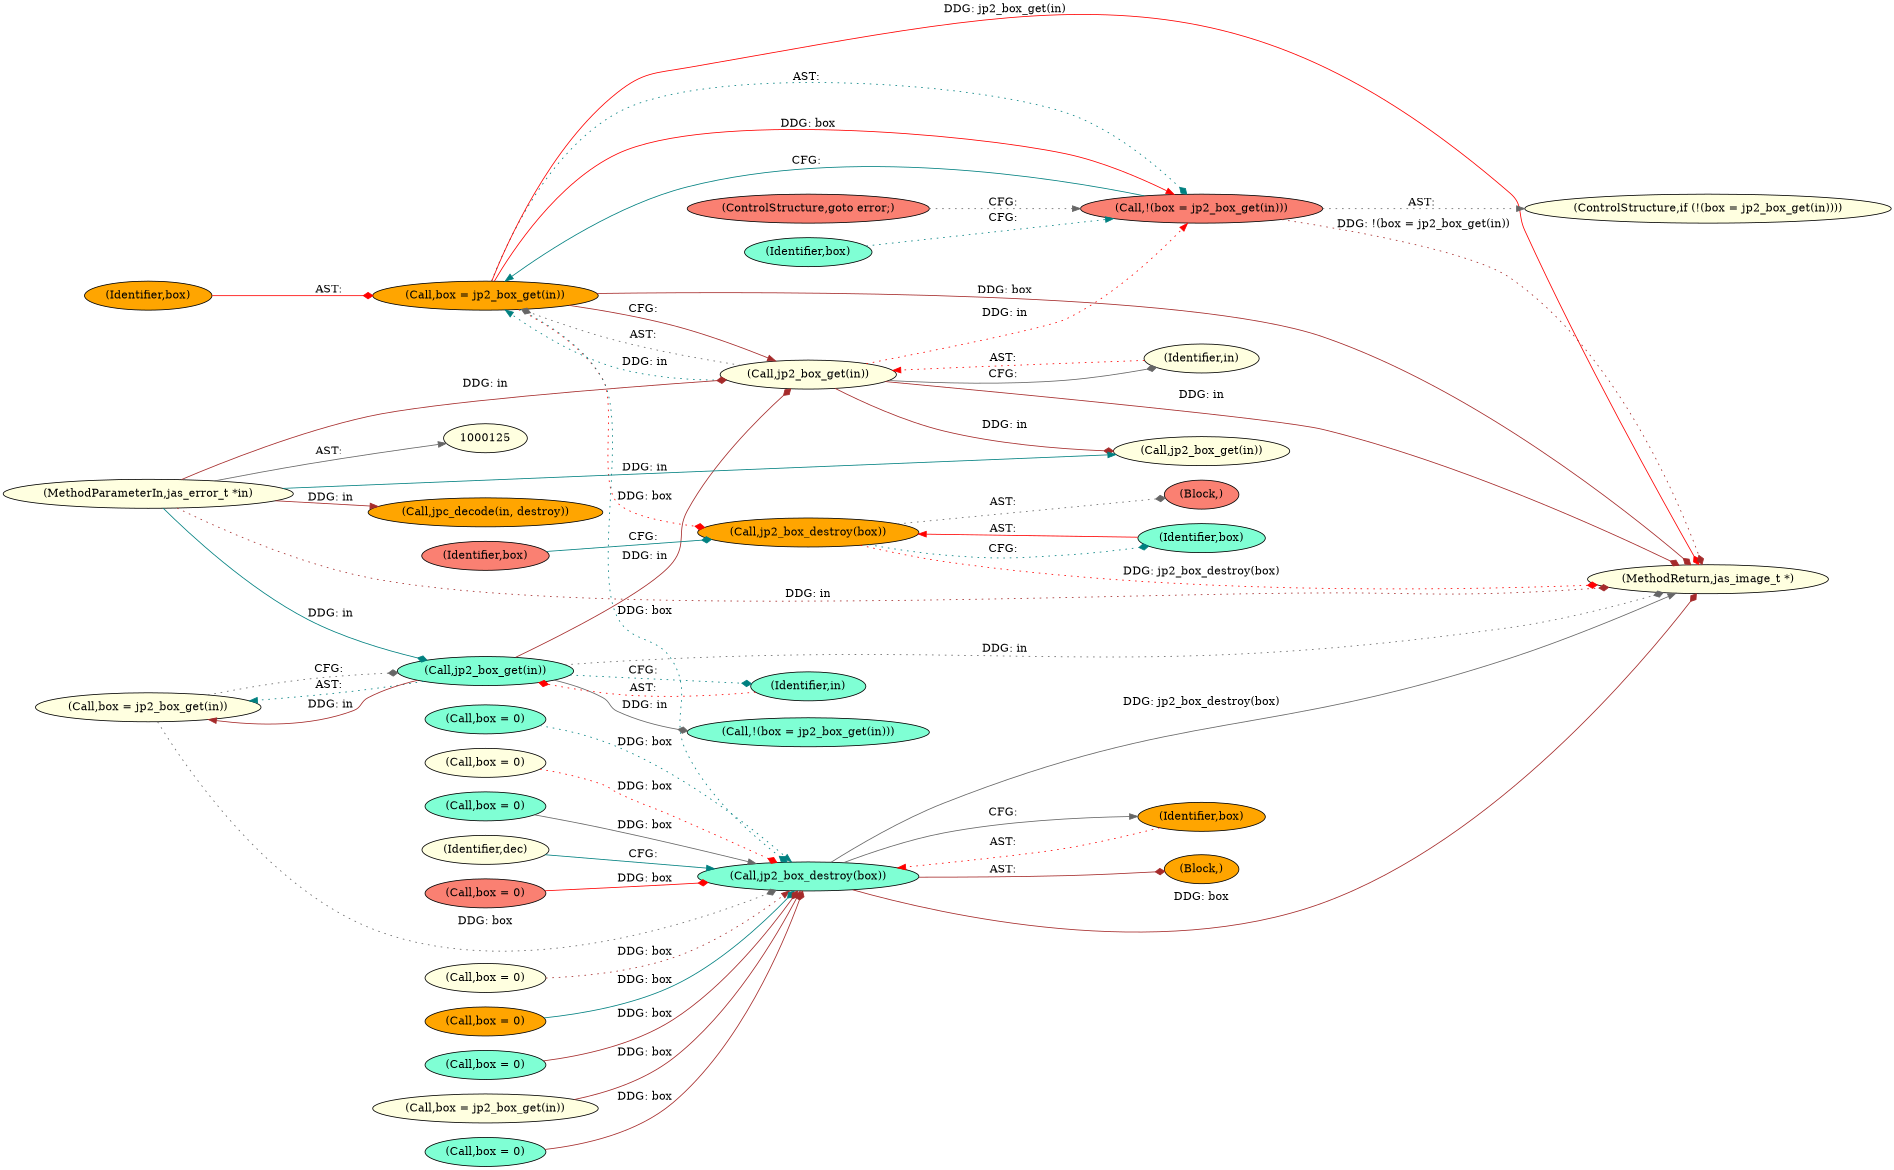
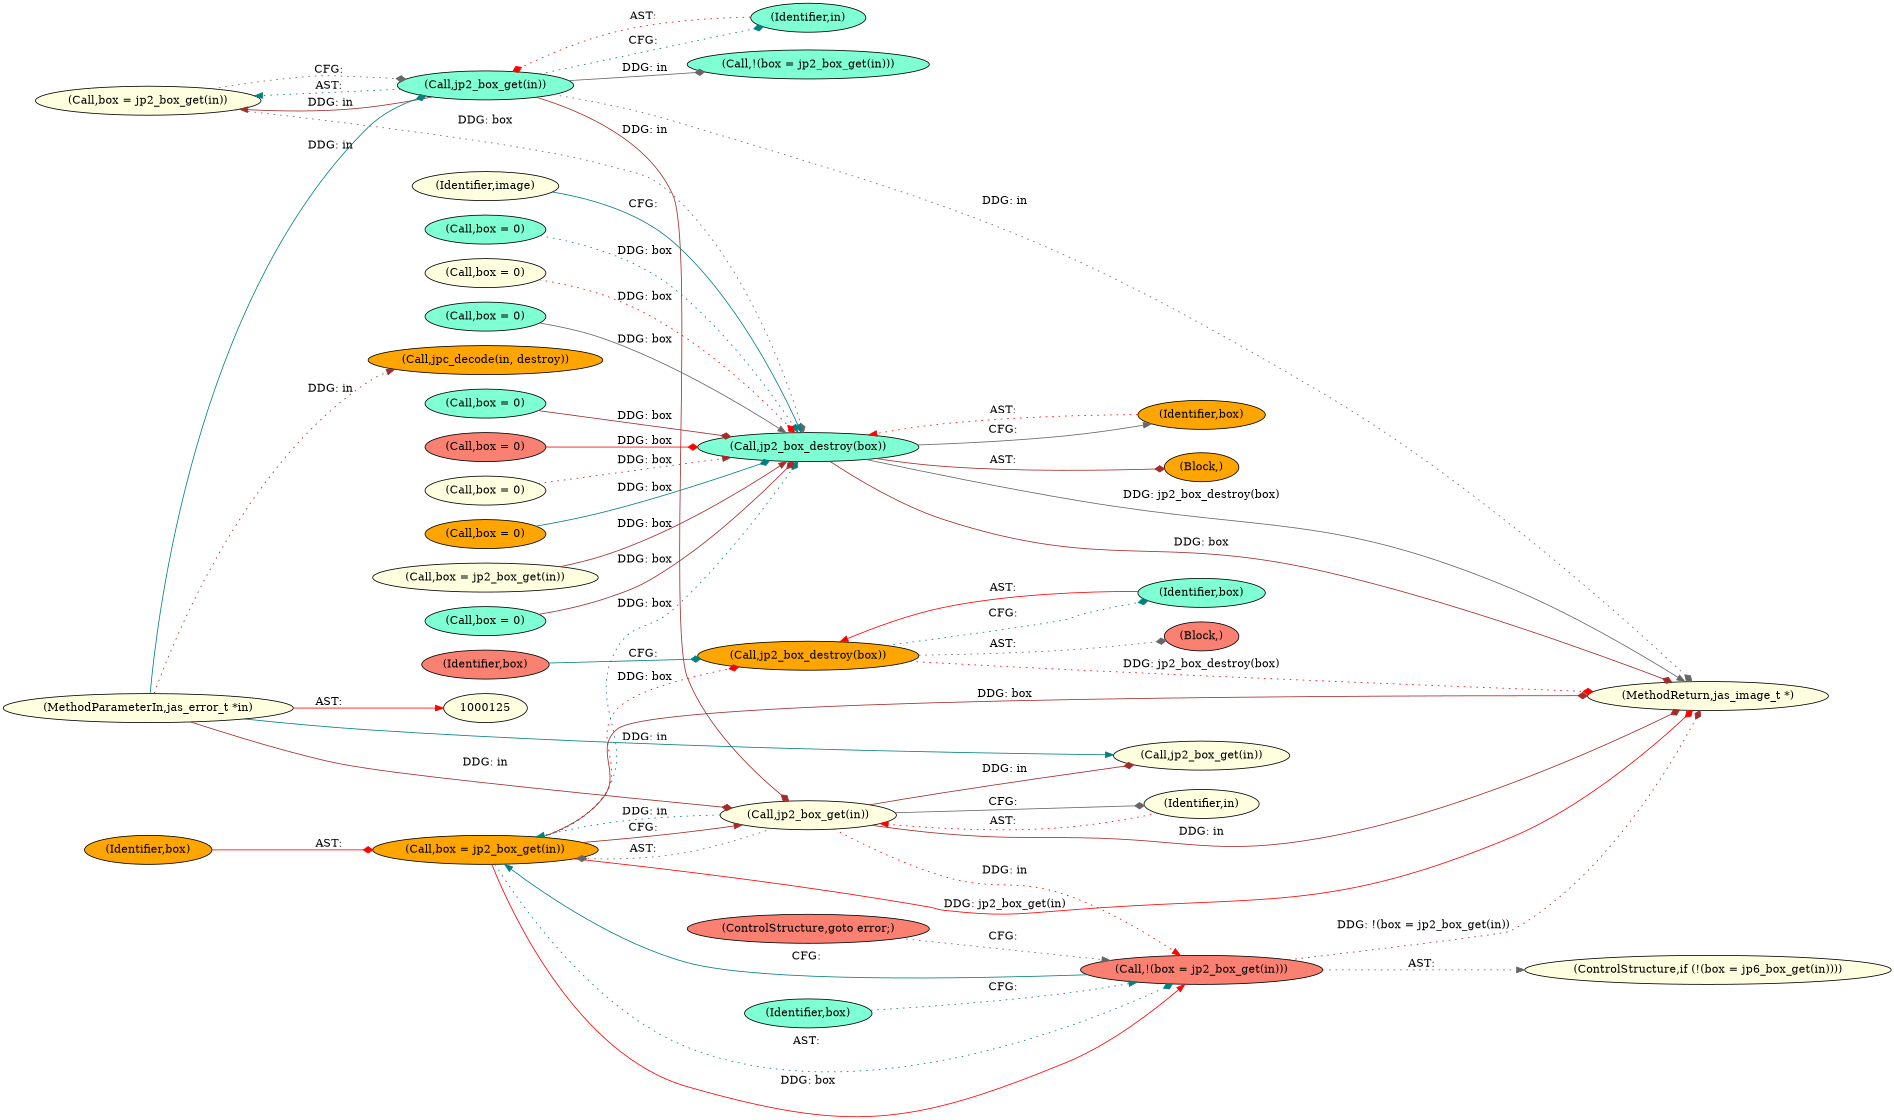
(1708, 209) -> (1708, 970)
(326, 461) -> (364, 708)
(323, 503) -> (245, 513)
(881, 601) -> none
(485, 850) -> (485, 186)
